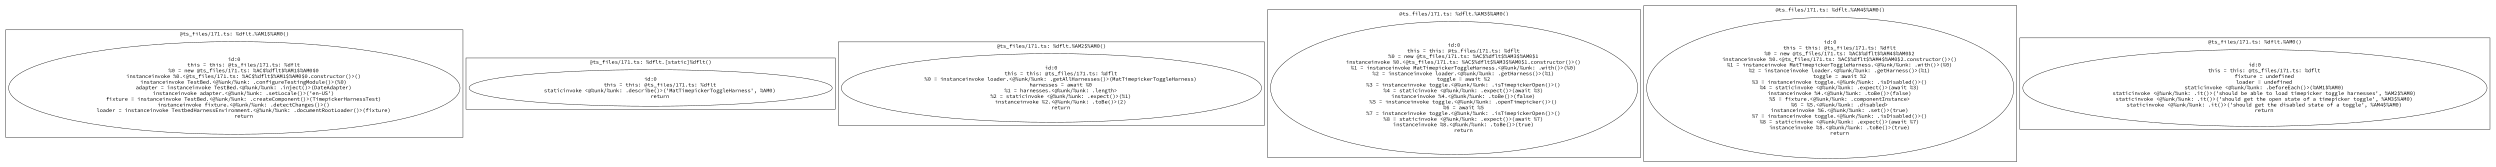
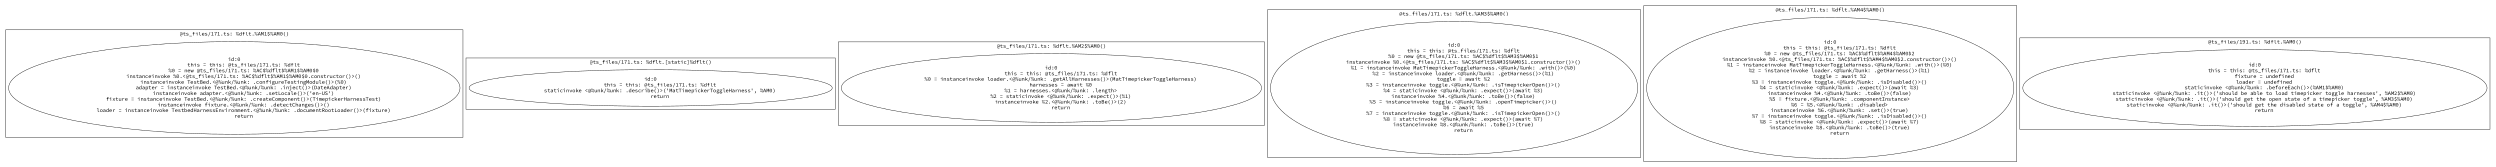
(2255, 42) -> (2255, 42)
